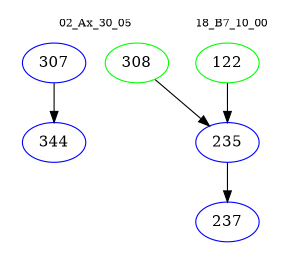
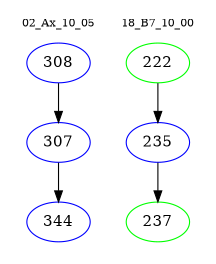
(96, 24) -> (59, 24)
(137, 63) -> (59, 63)
(227, 63) -> (158, 63)
(170, 92) -> (59, 97)
(227, 222) -> (158, 222)
